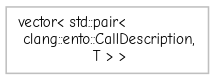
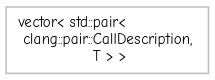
(107, 40) -> (107, 40)
